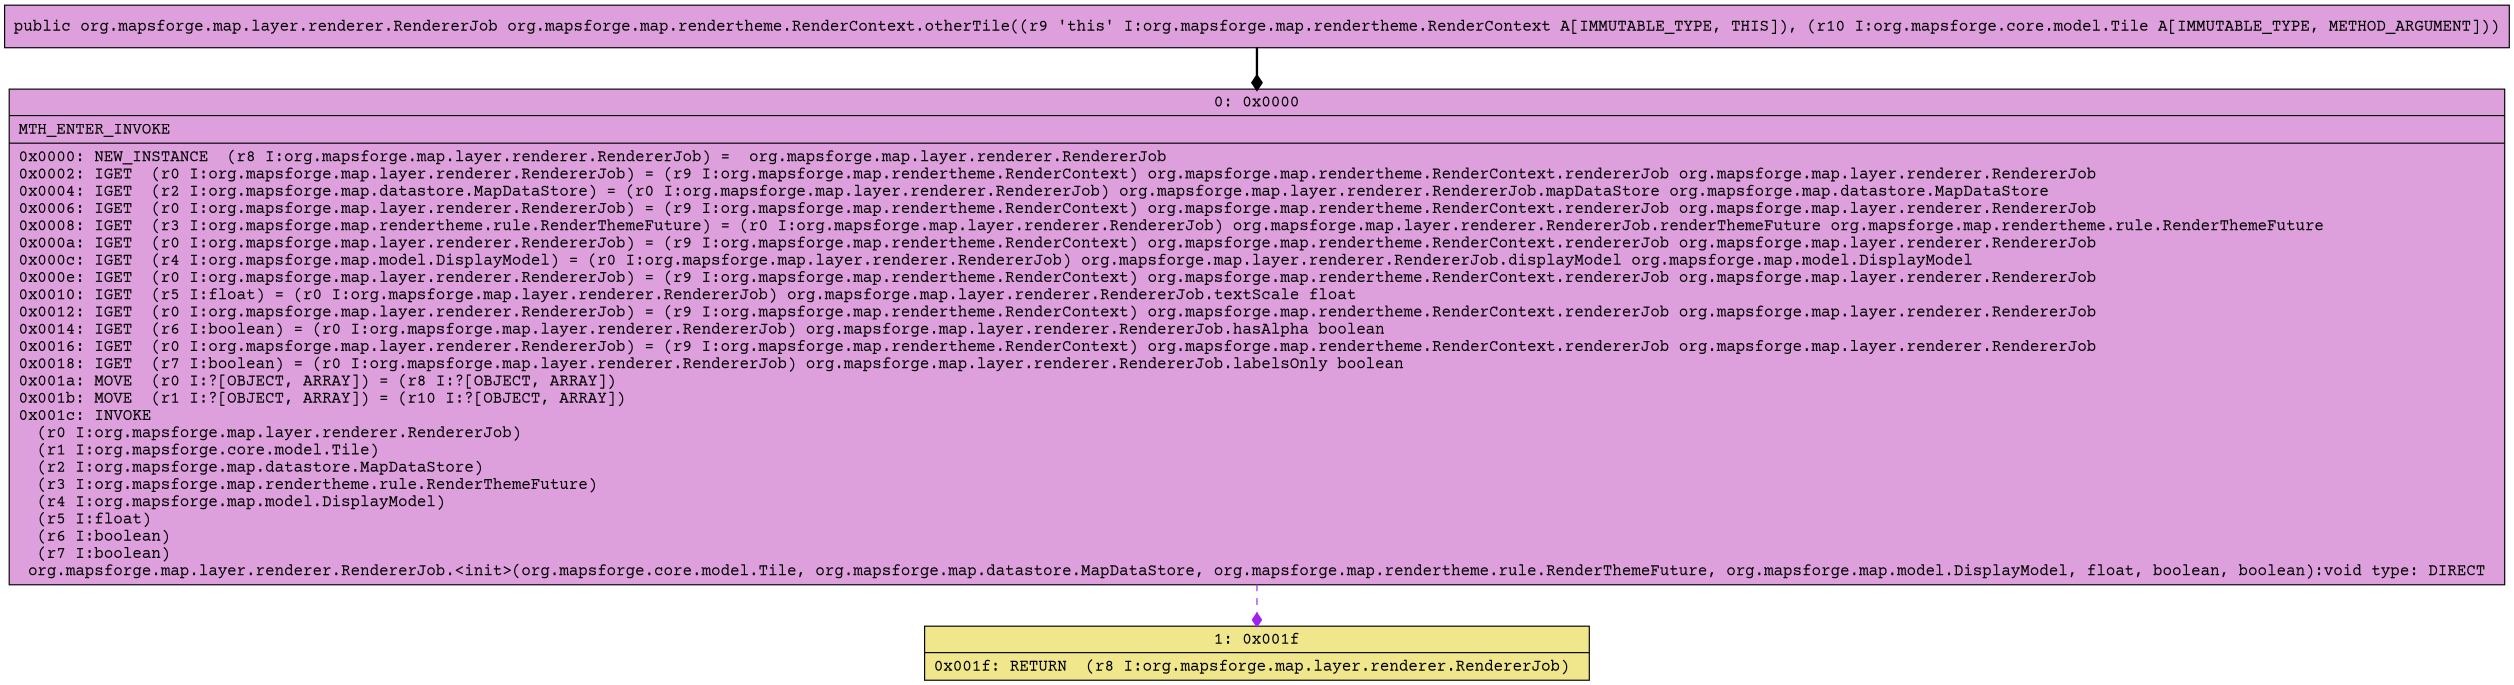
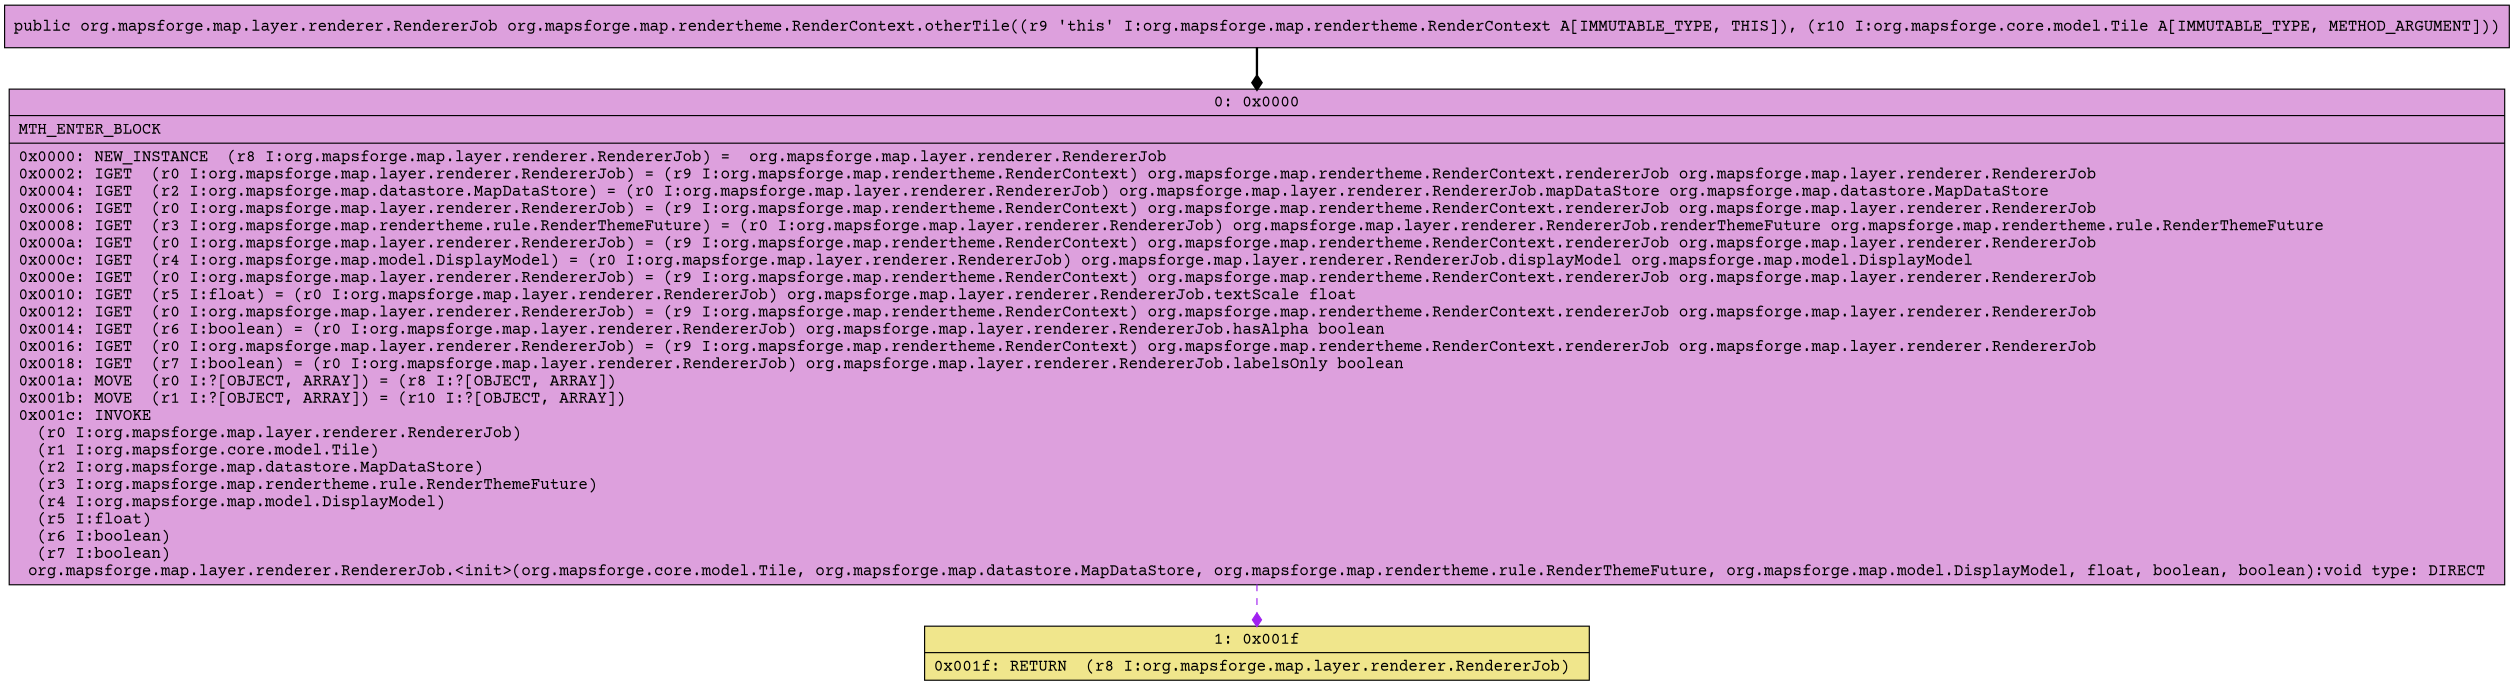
(95, 129) -> (90, 129)
